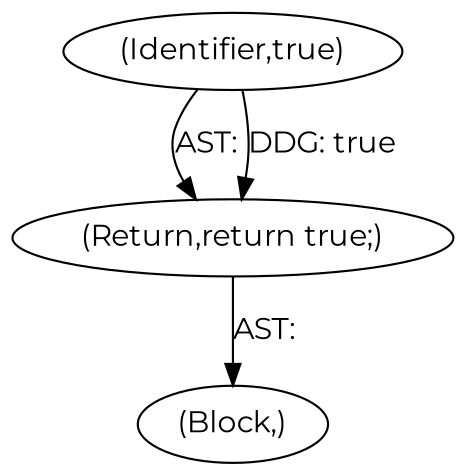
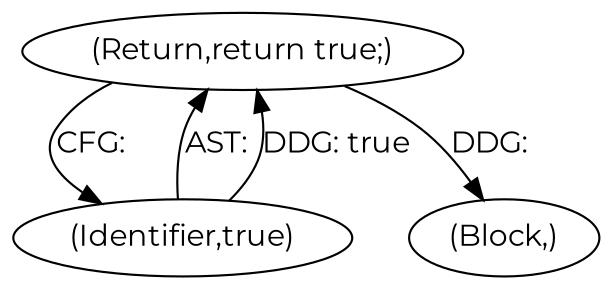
none -> (55, 131)
(269, 331) -> (494, 145)
